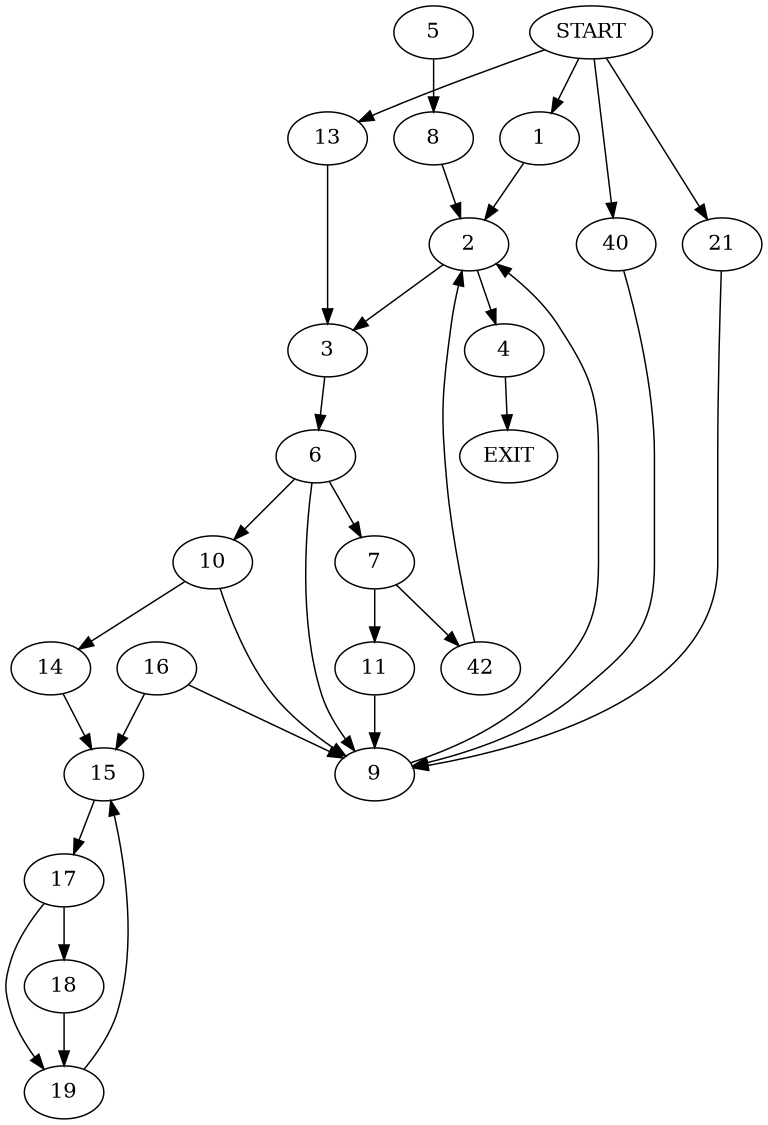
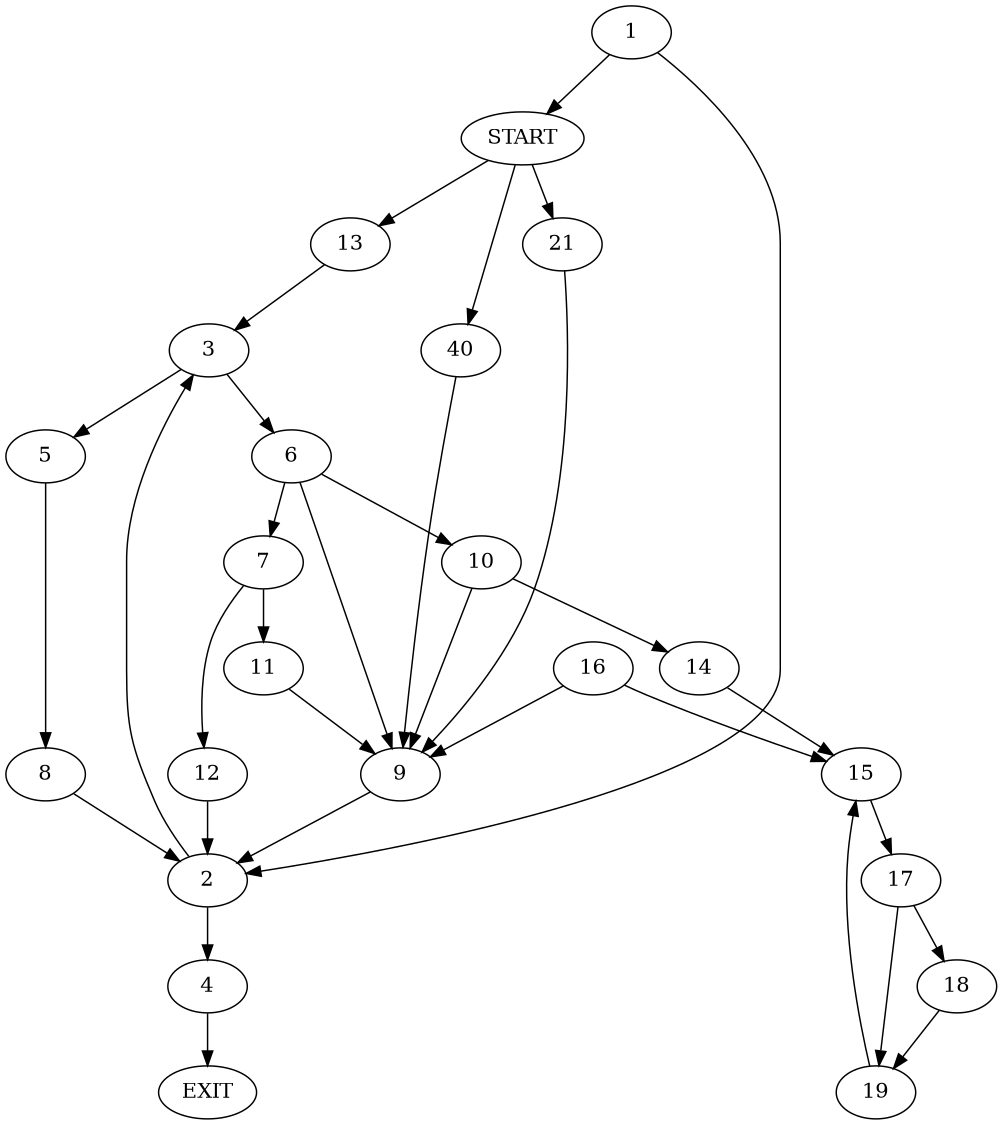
(568, 79) -> (584, 79)
none -> (134, 399)
(481, 668) -> (208, 774)
